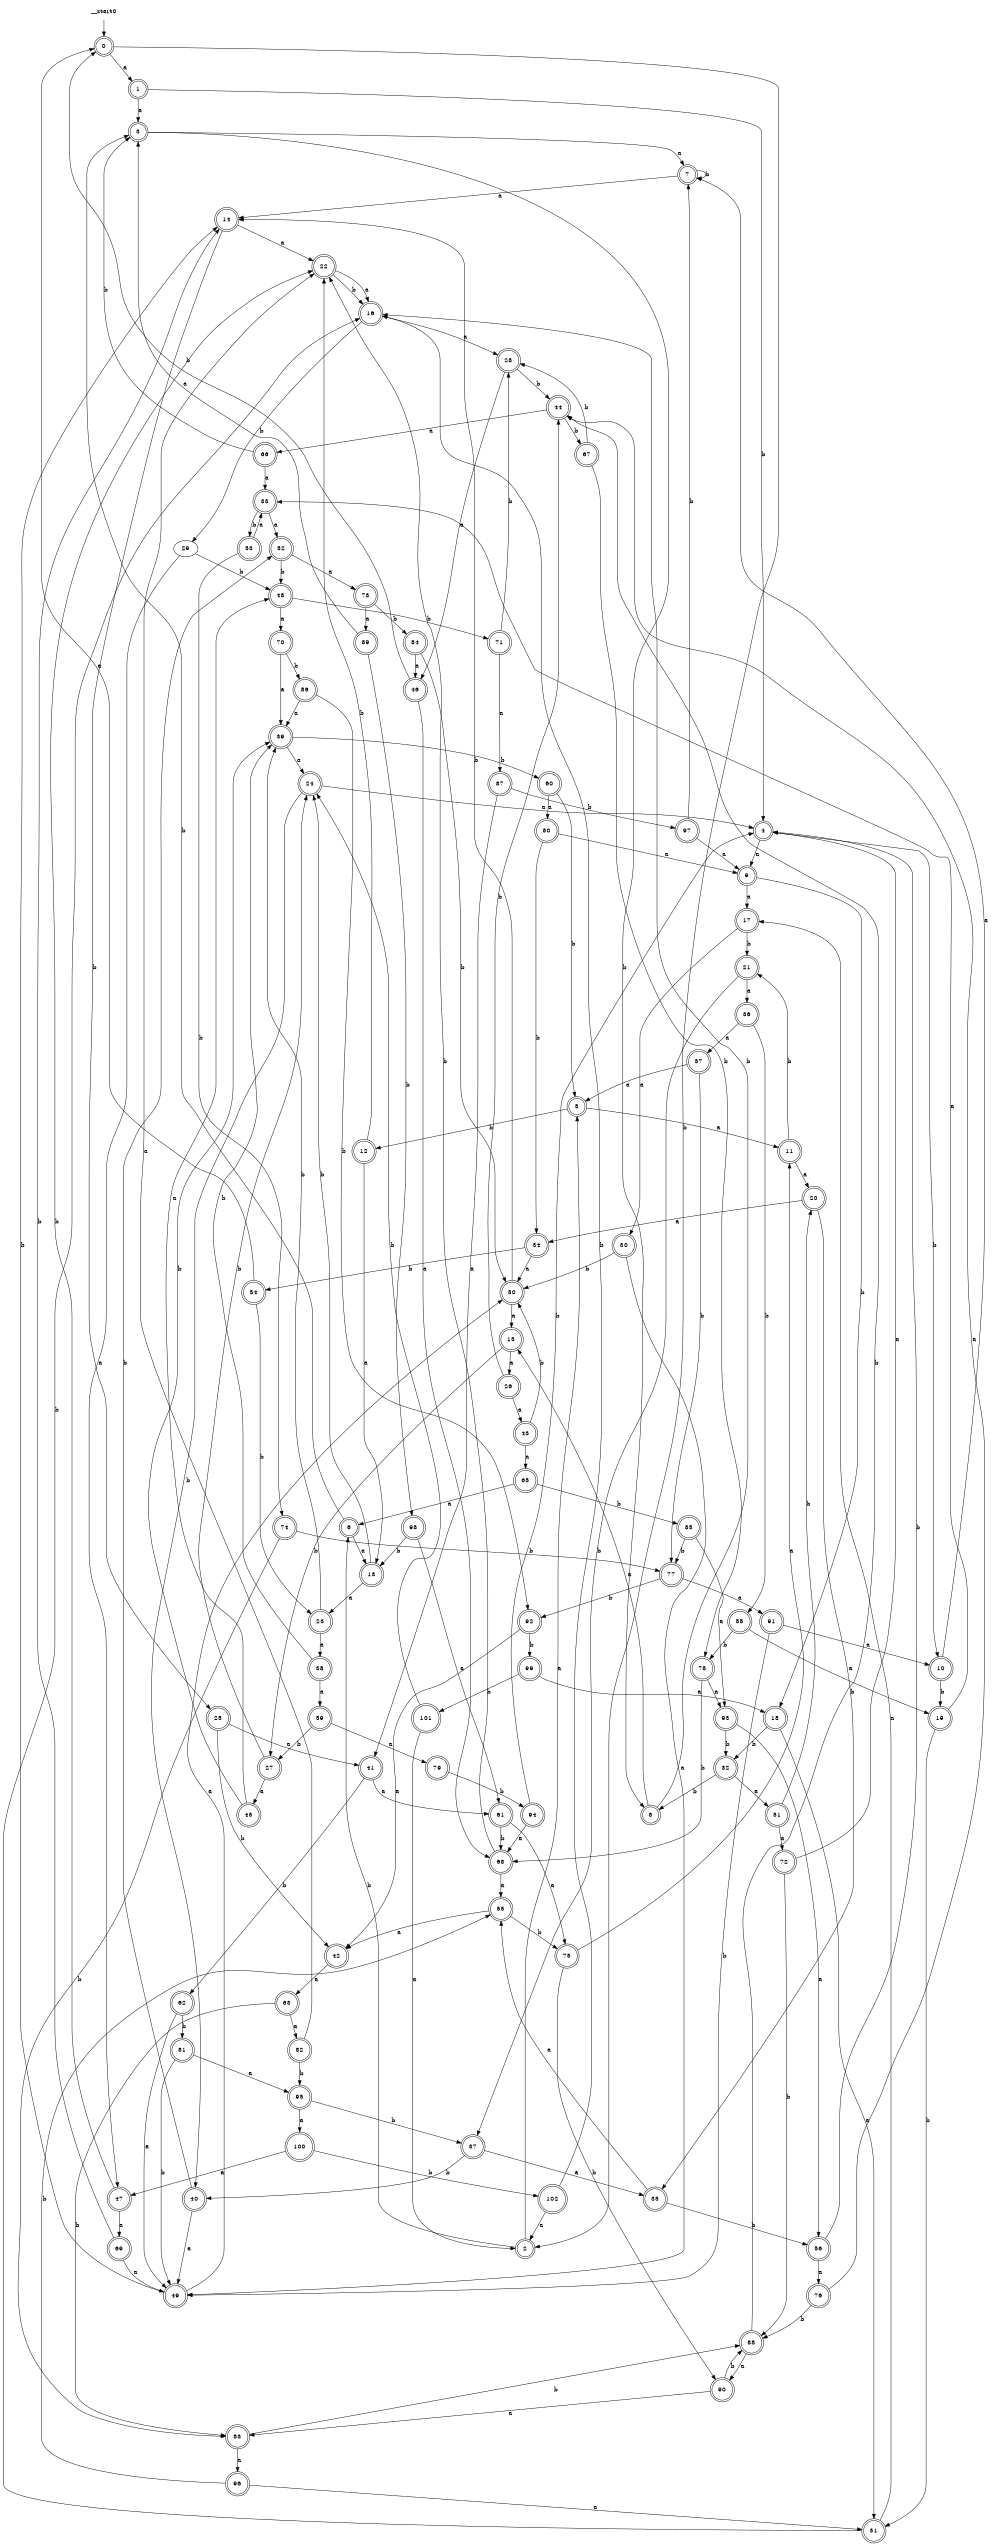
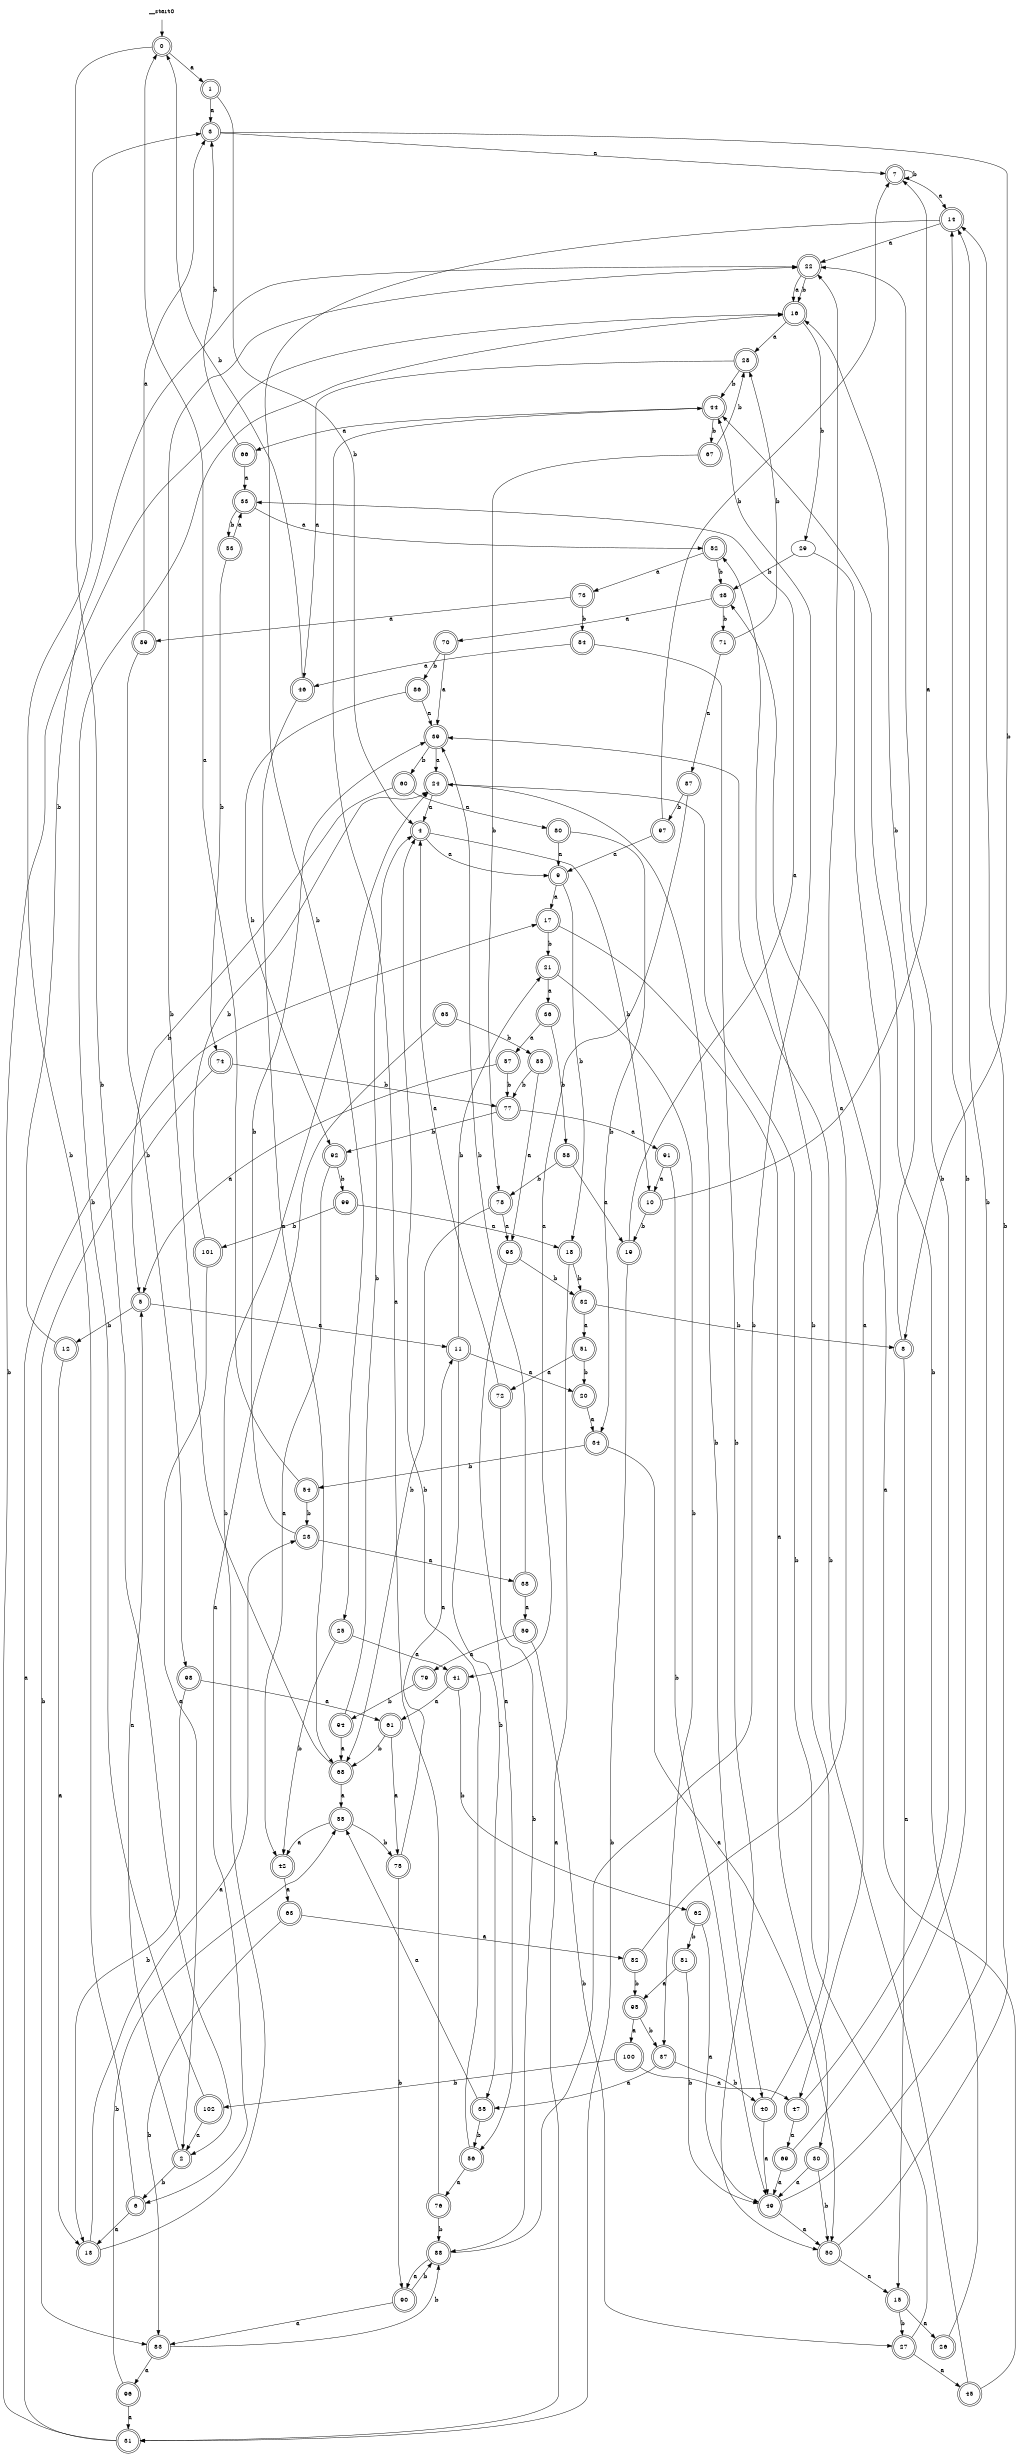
(526, 1434) -> none
(852, 1724) -> (499, 1720)
